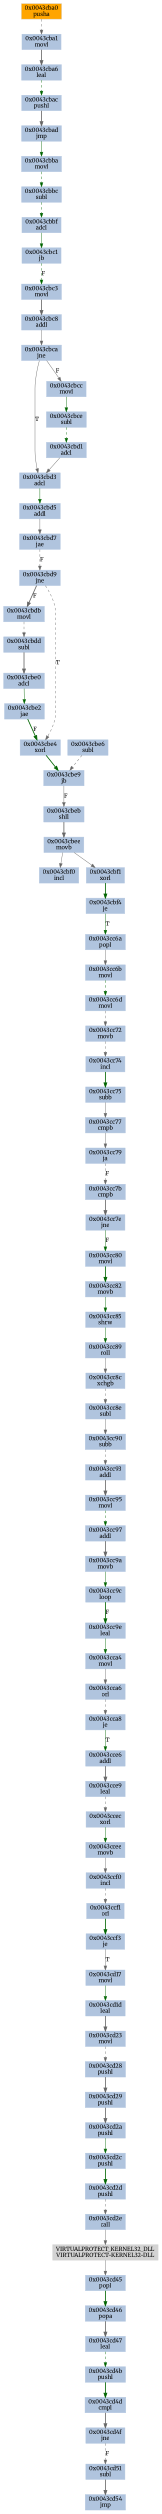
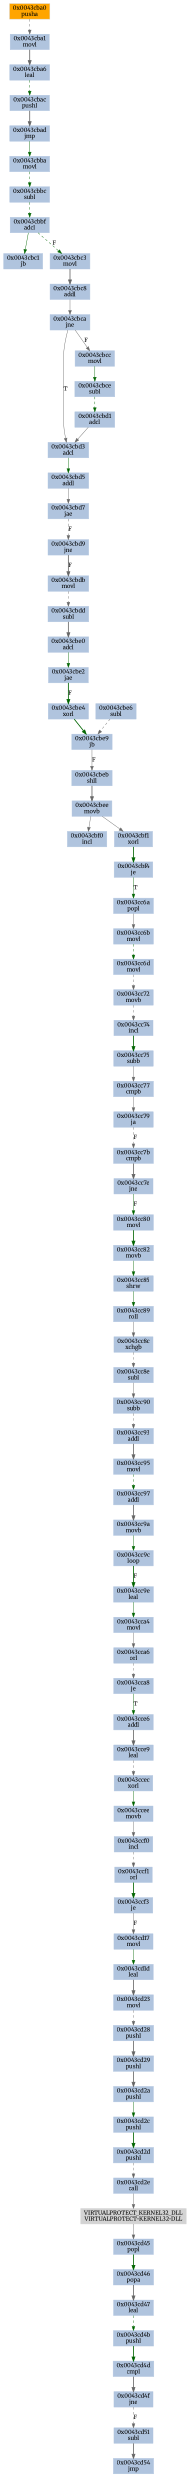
(42, 272) -> (48, 242)
(56, 661) -> none
(107, 1960) -> (135, 1923)
